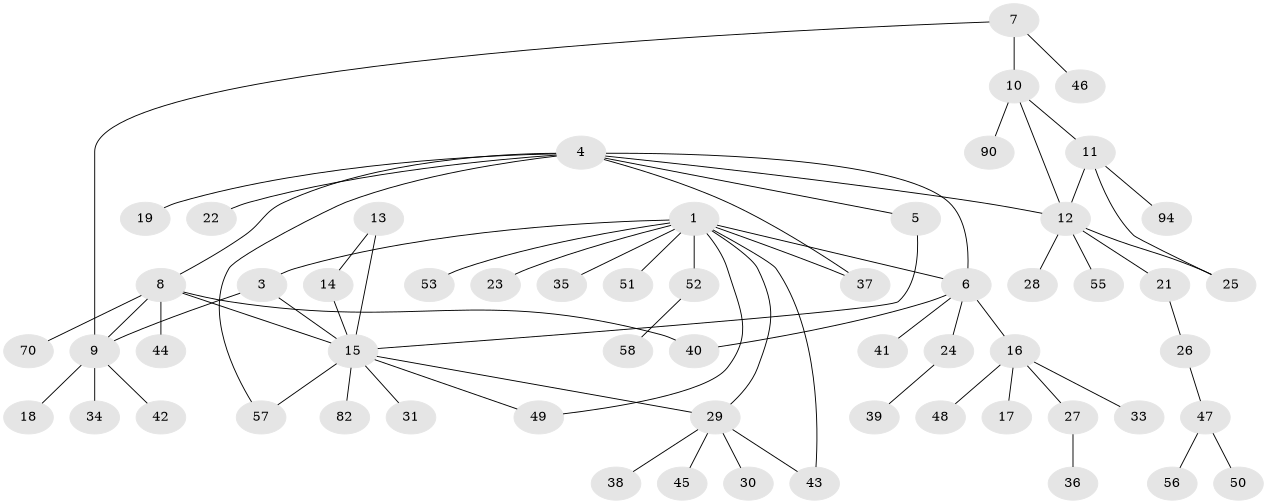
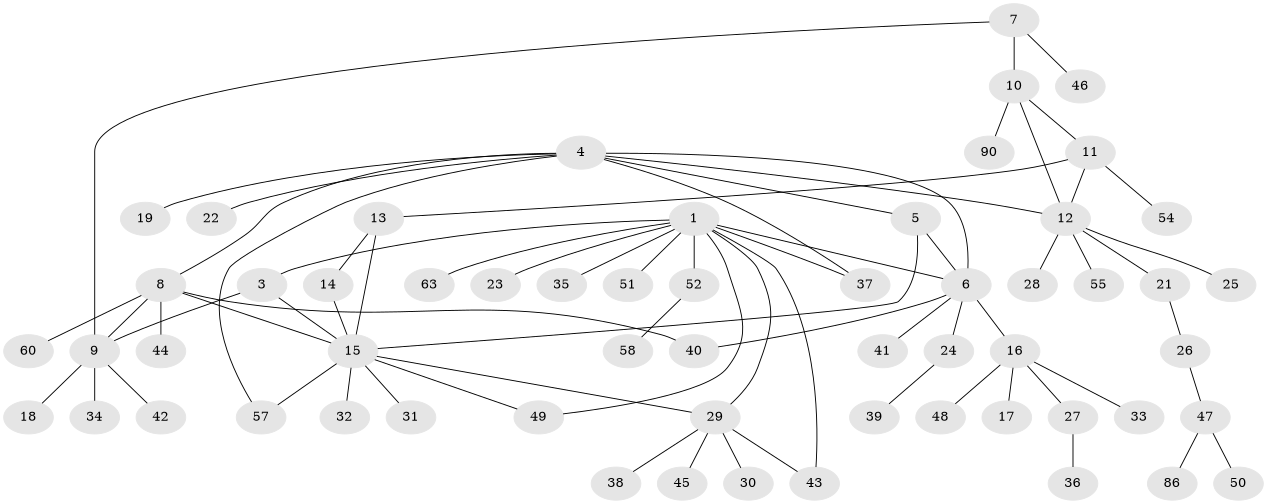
(1167, 219) -> (1167, 219)
(1138, 238) -> (737, 195)
none -> (941, 252)
(429, 285) -> (429, 285)
(29, 351) -> (29, 351)
(345, 417) -> (345, 417)
(1172, 484) -> (1172, 484)
